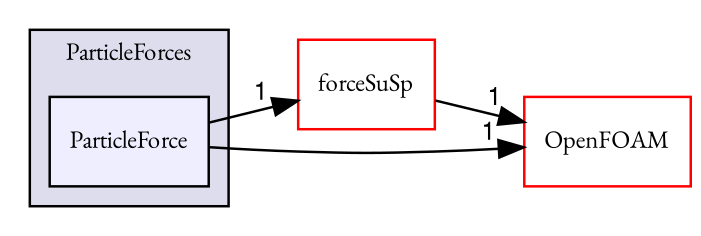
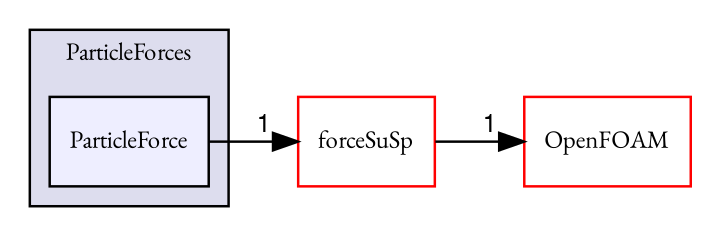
(354, 153) -> none
